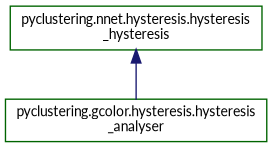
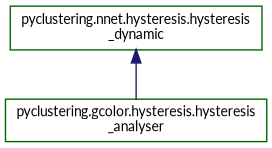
(136, 28) -> (136, 28)
